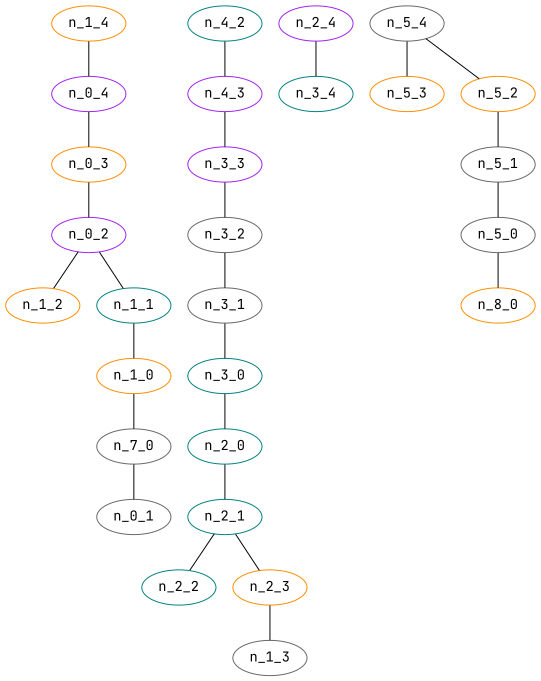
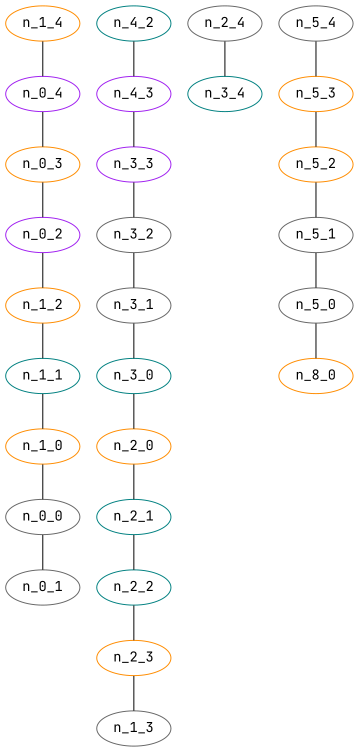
(316, 24) -> (225, 24)
(453, 59) -> (316, 129)
(111, 270) -> (43, 341)
(134, 446) -> (43, 517)
(225, 446) -> (134, 446)
(247, 552) -> (134, 623)
